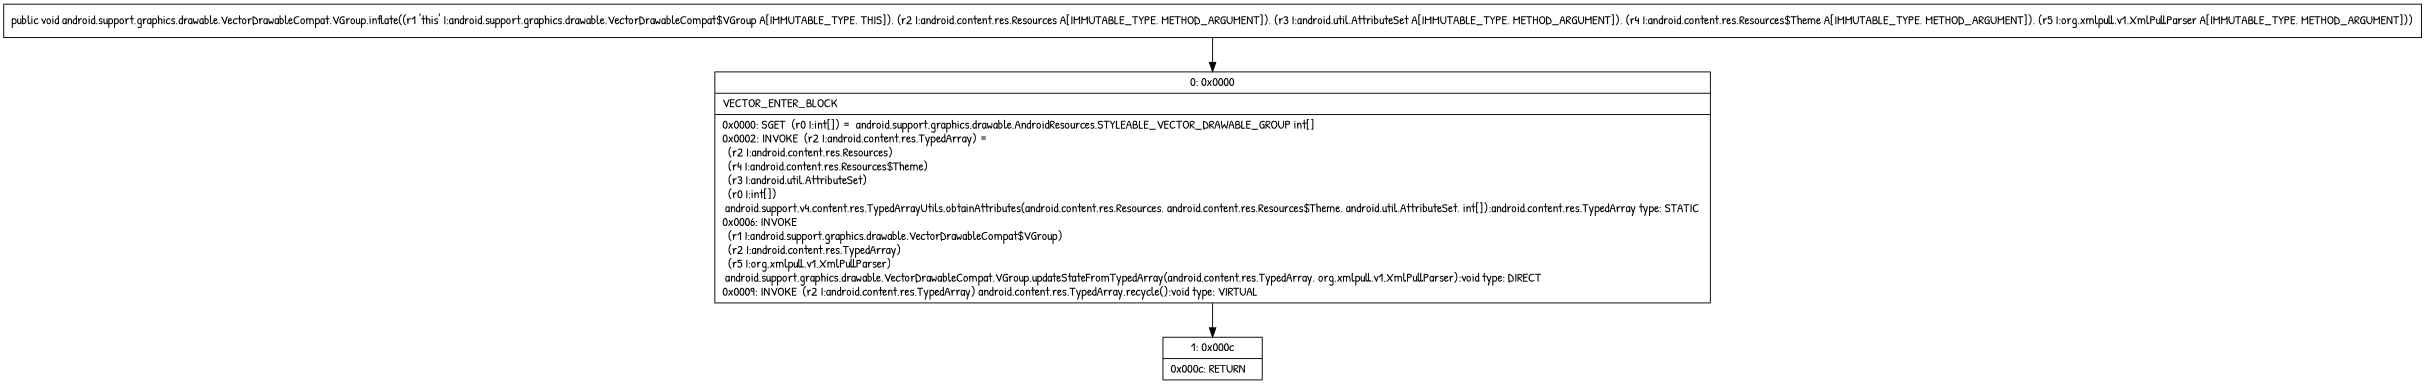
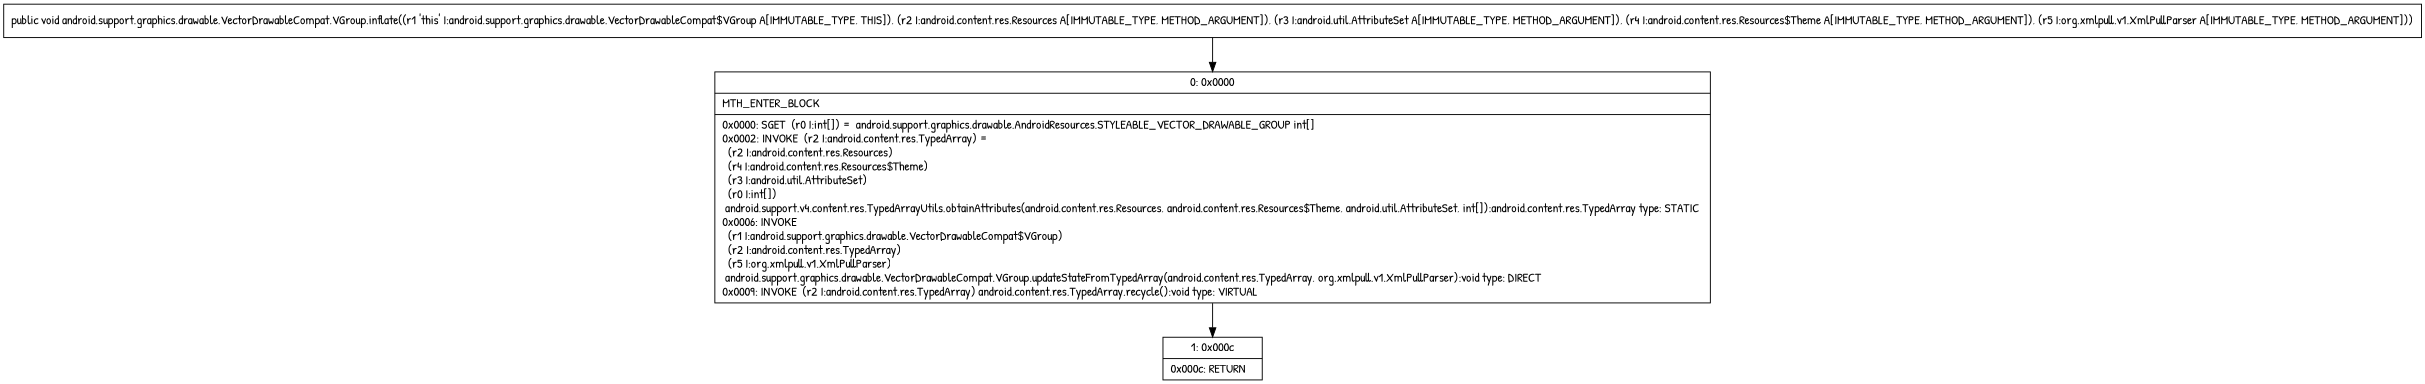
(780, 103) -> (771, 103)
